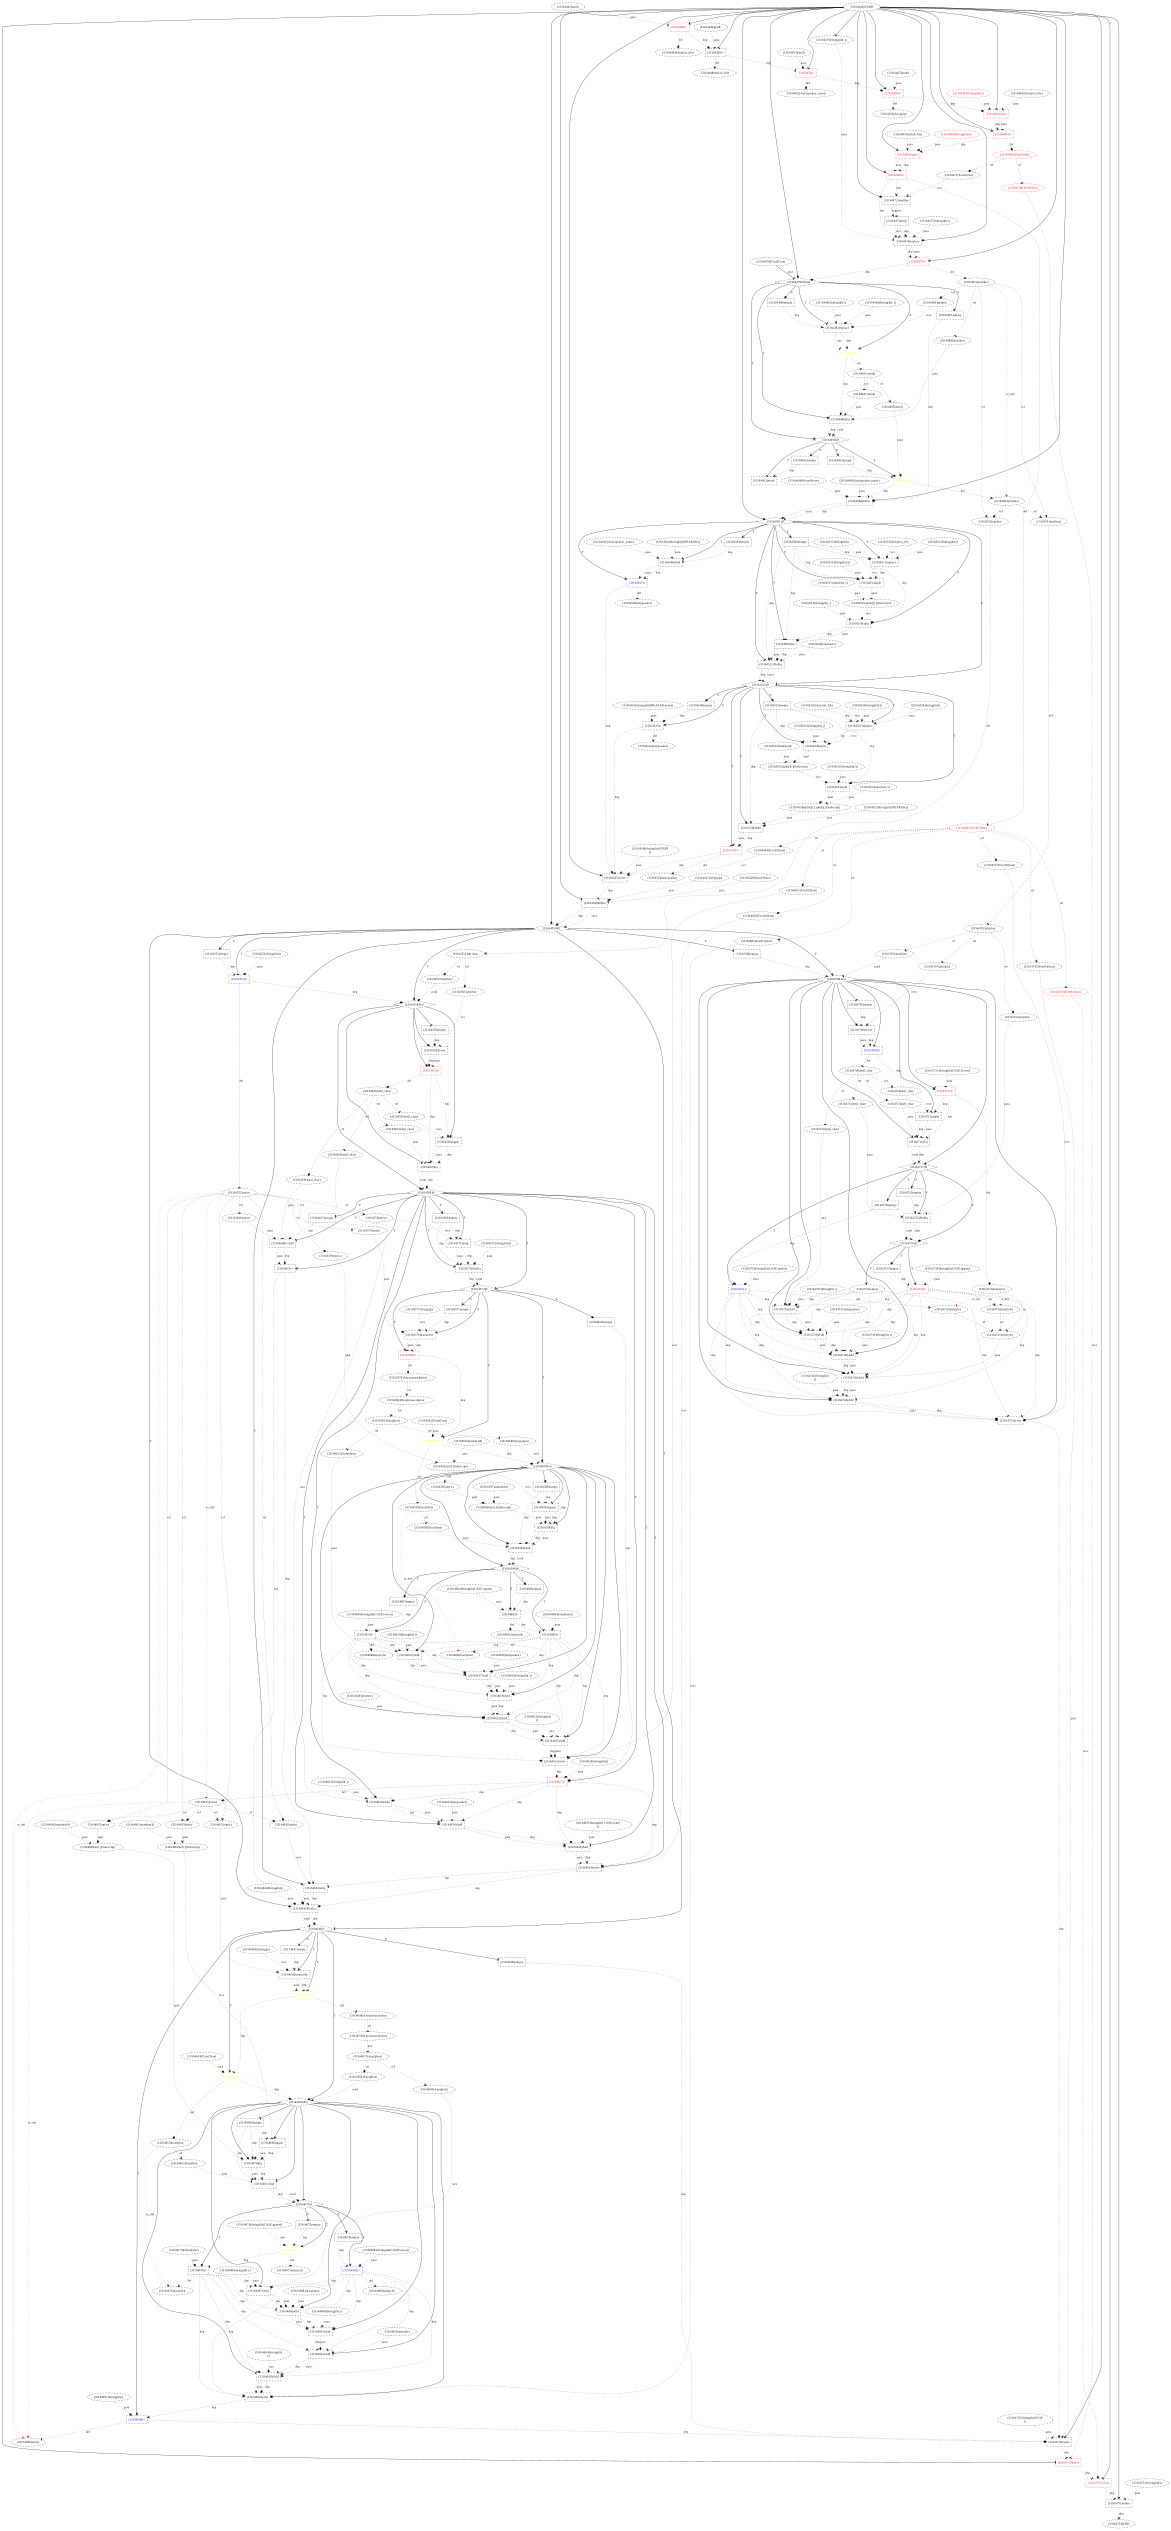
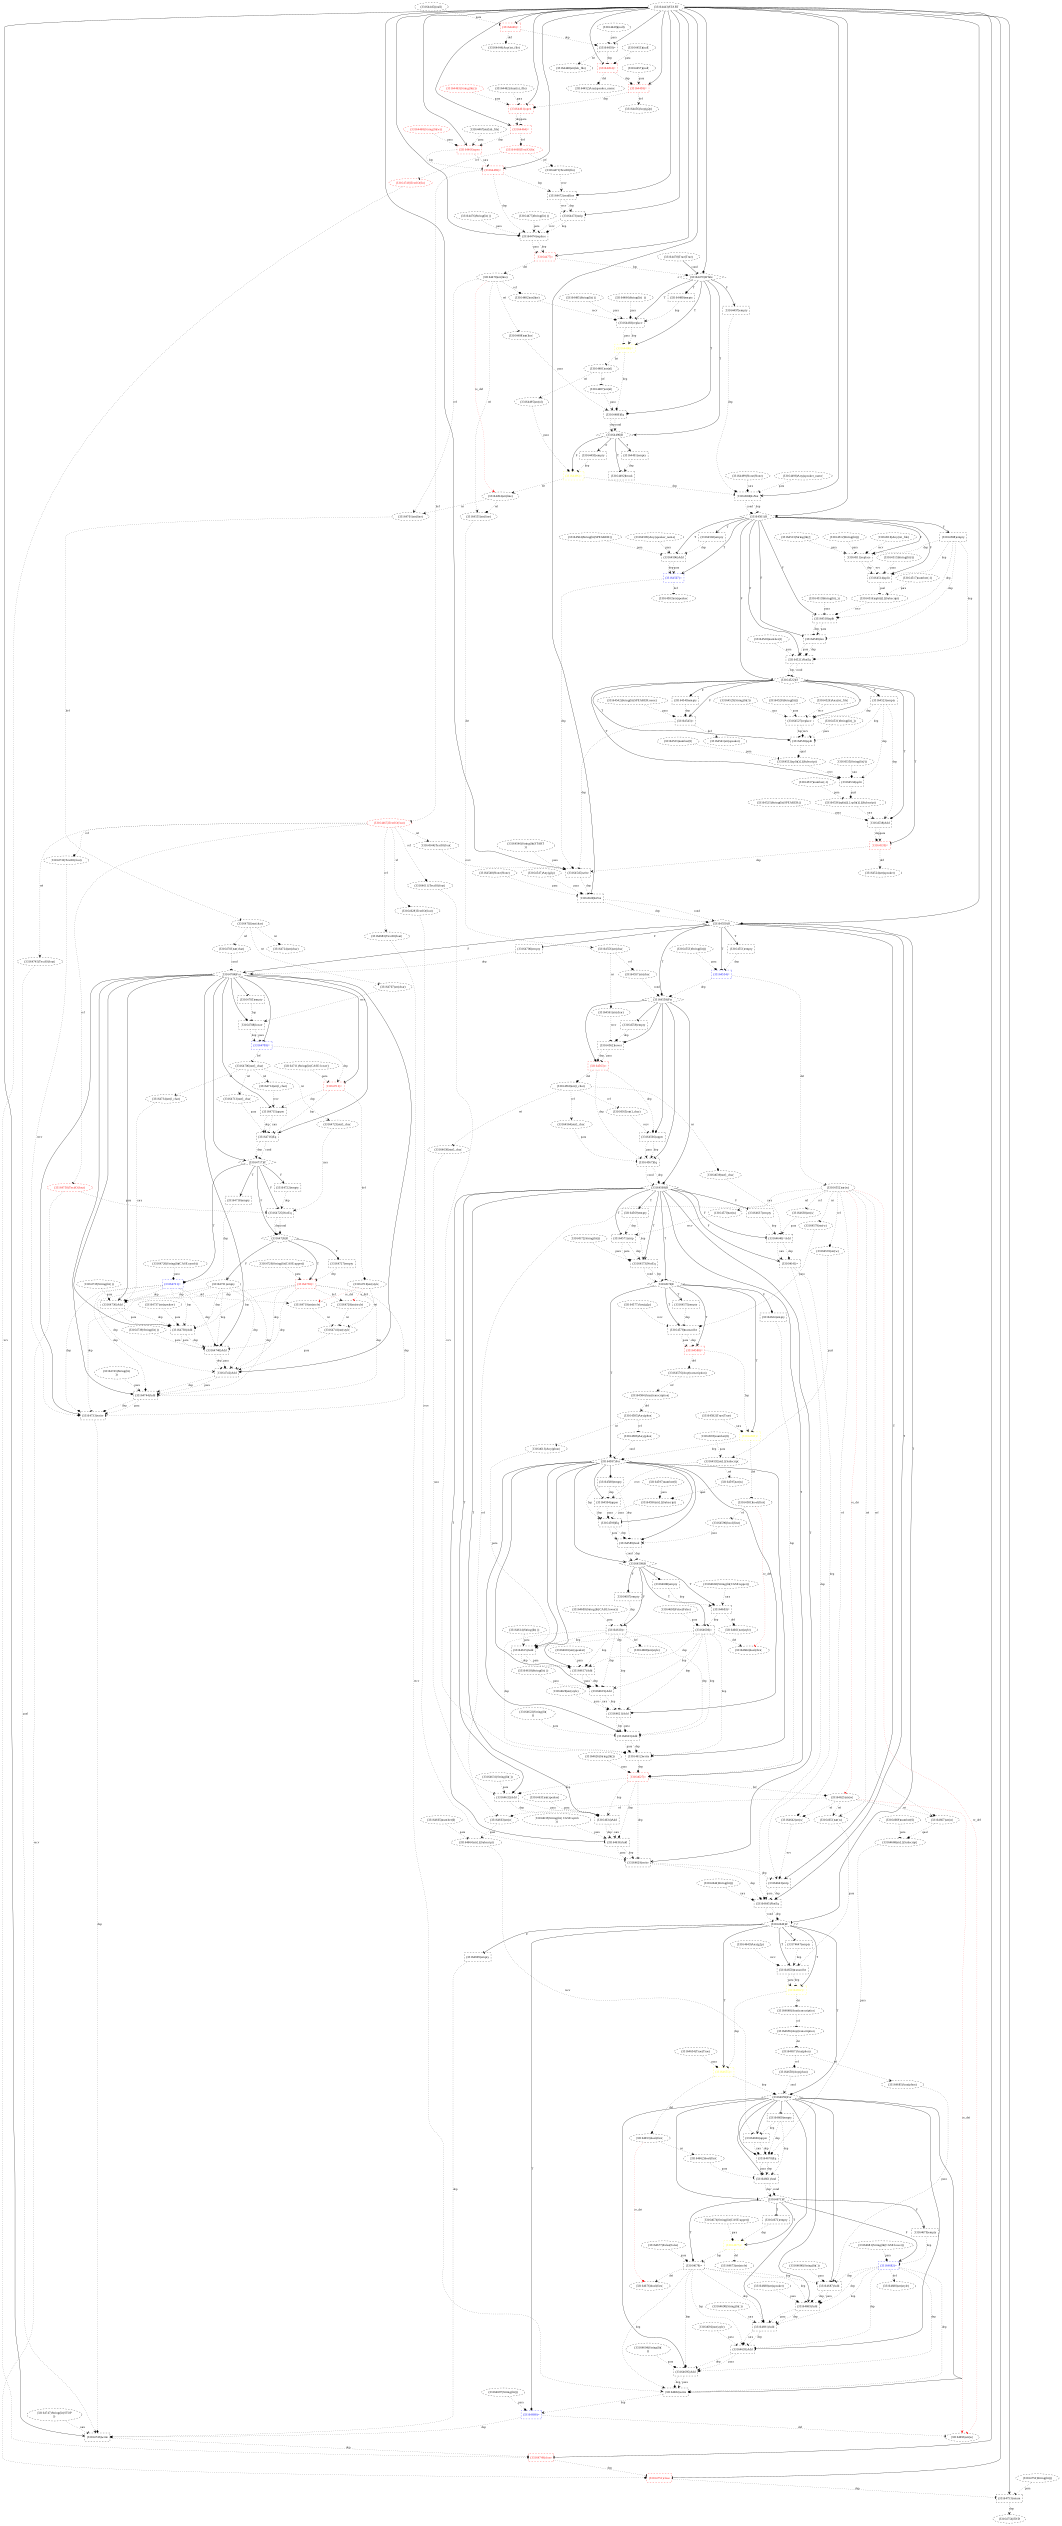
(847, 23) -> (680, 150)
(1003, 1134) -> (171, 1209)
